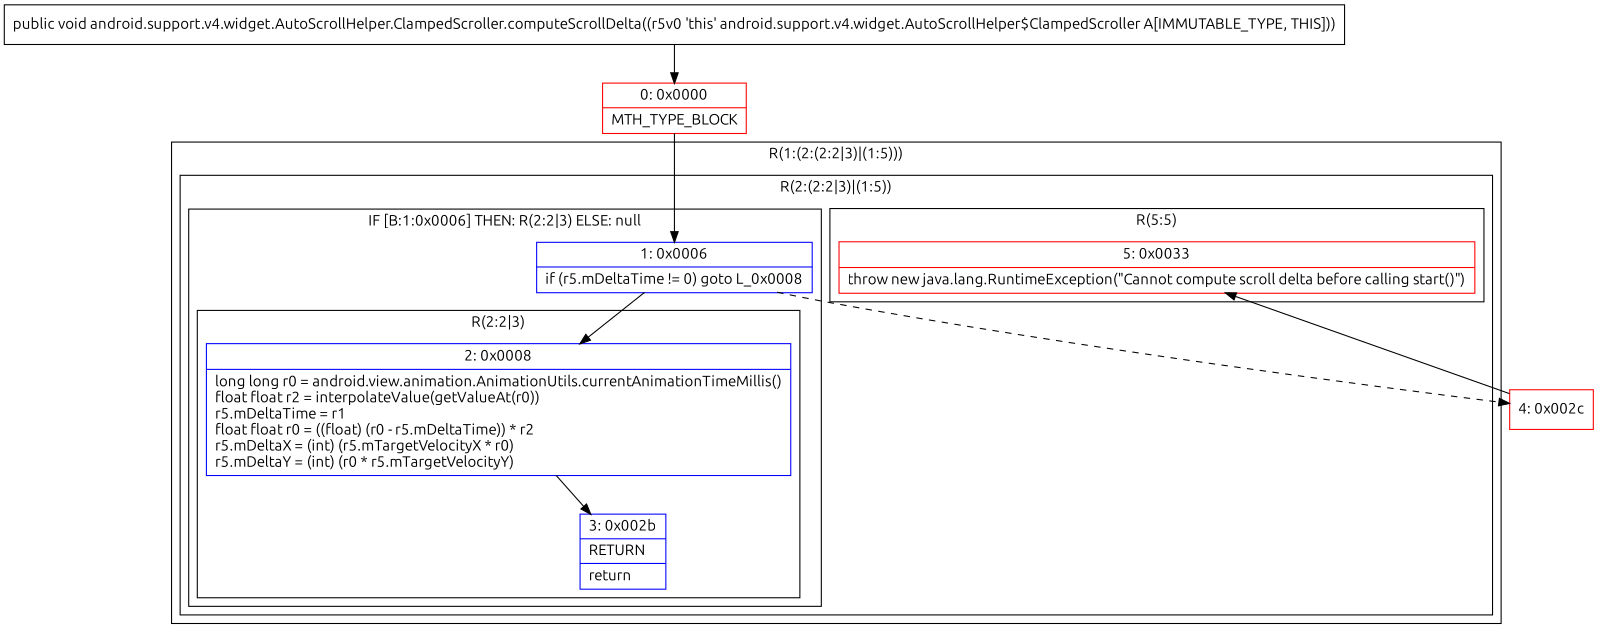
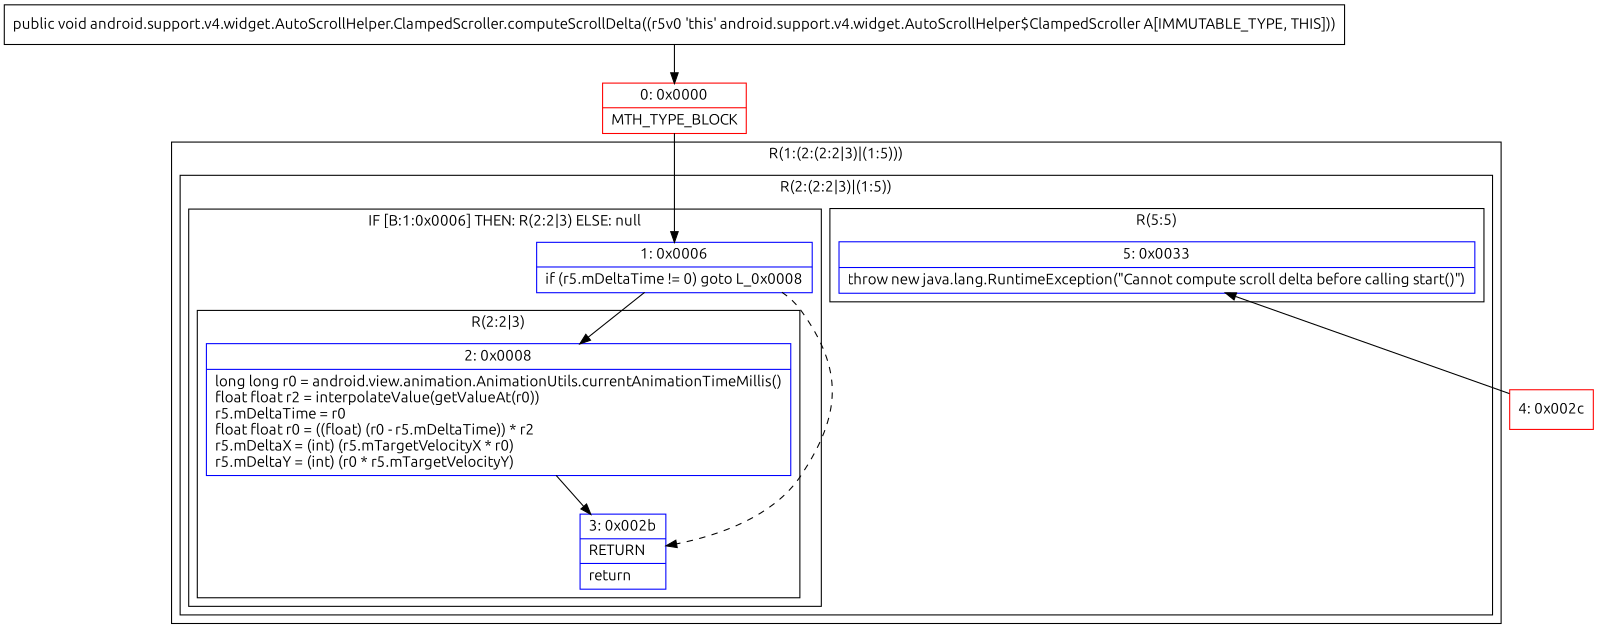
(1157, 268) -> (1157, 268)
(1137, 353) -> (812, 457)
(281, 414) -> (281, 414)
